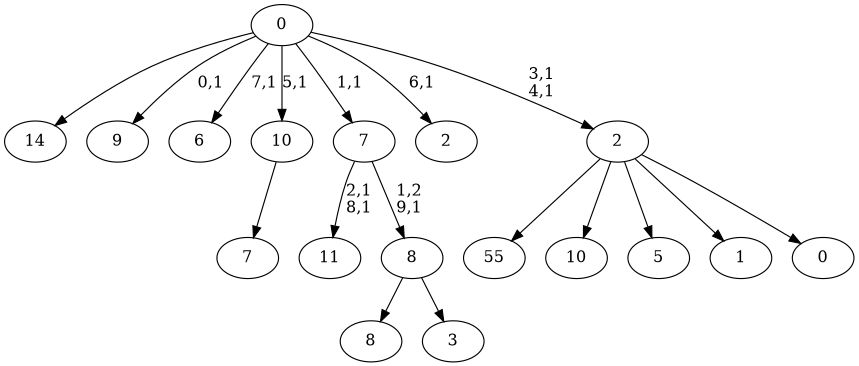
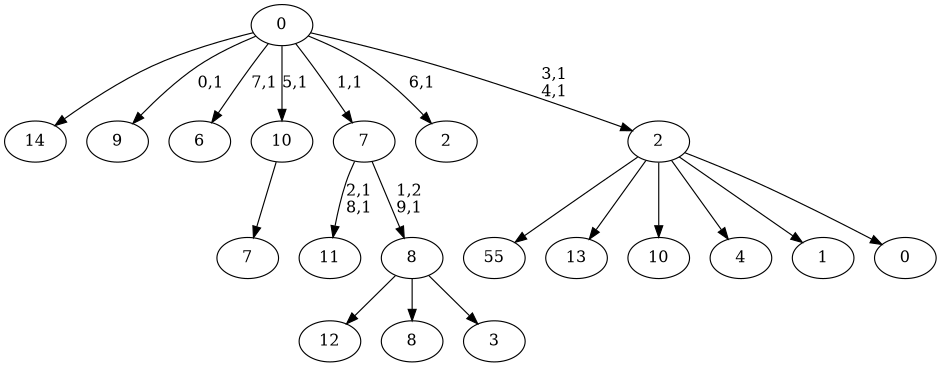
none -> (577, 258)
(659, 258) -> (741, 258)
none -> (330, 341)
